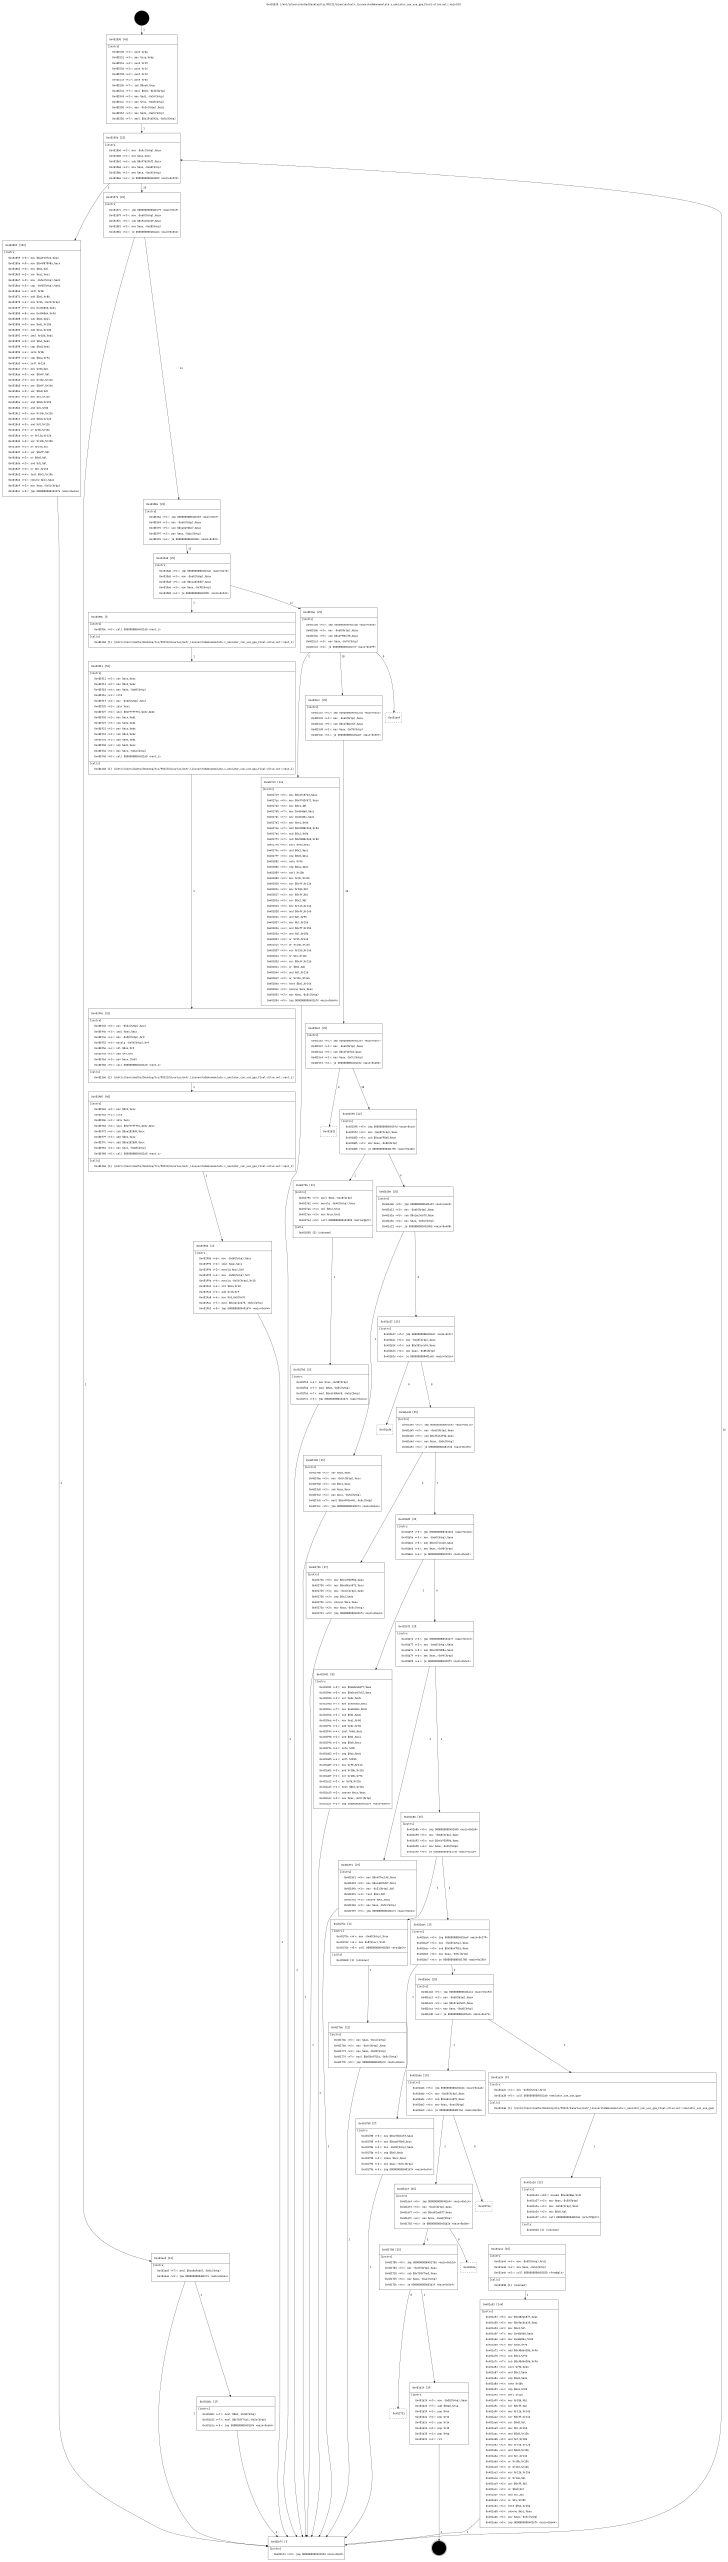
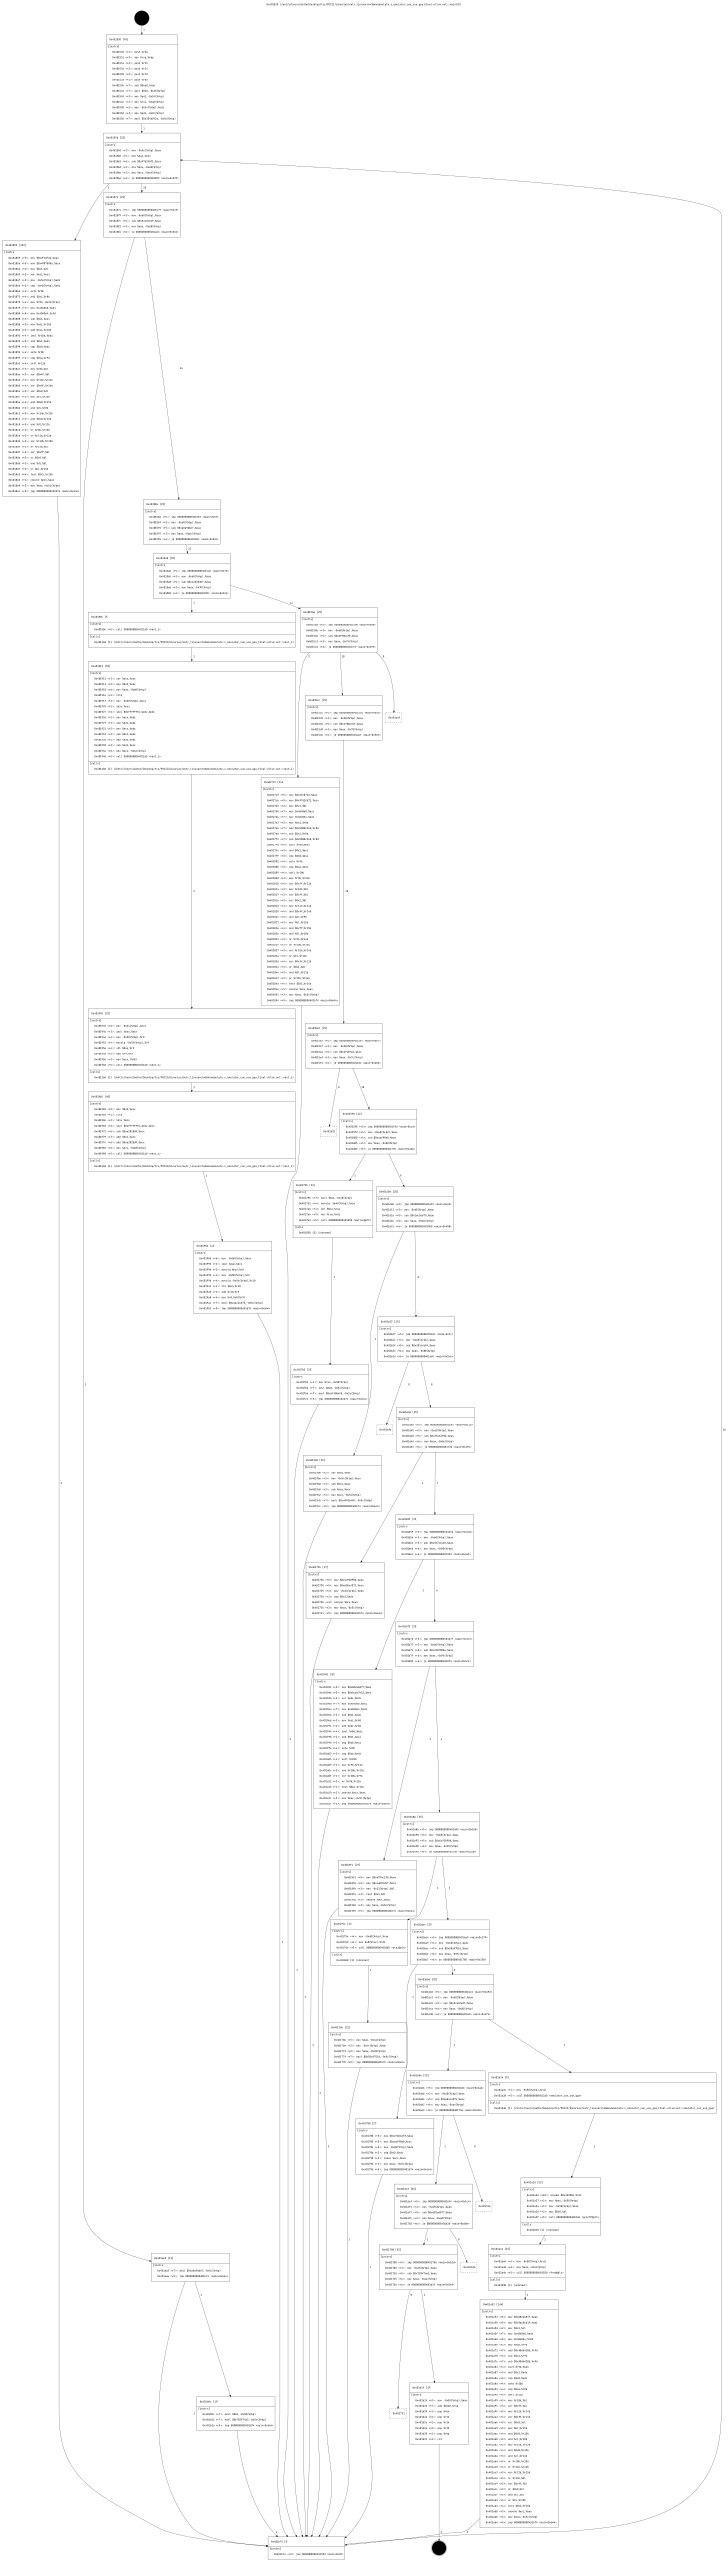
none -> (543, 2239)
